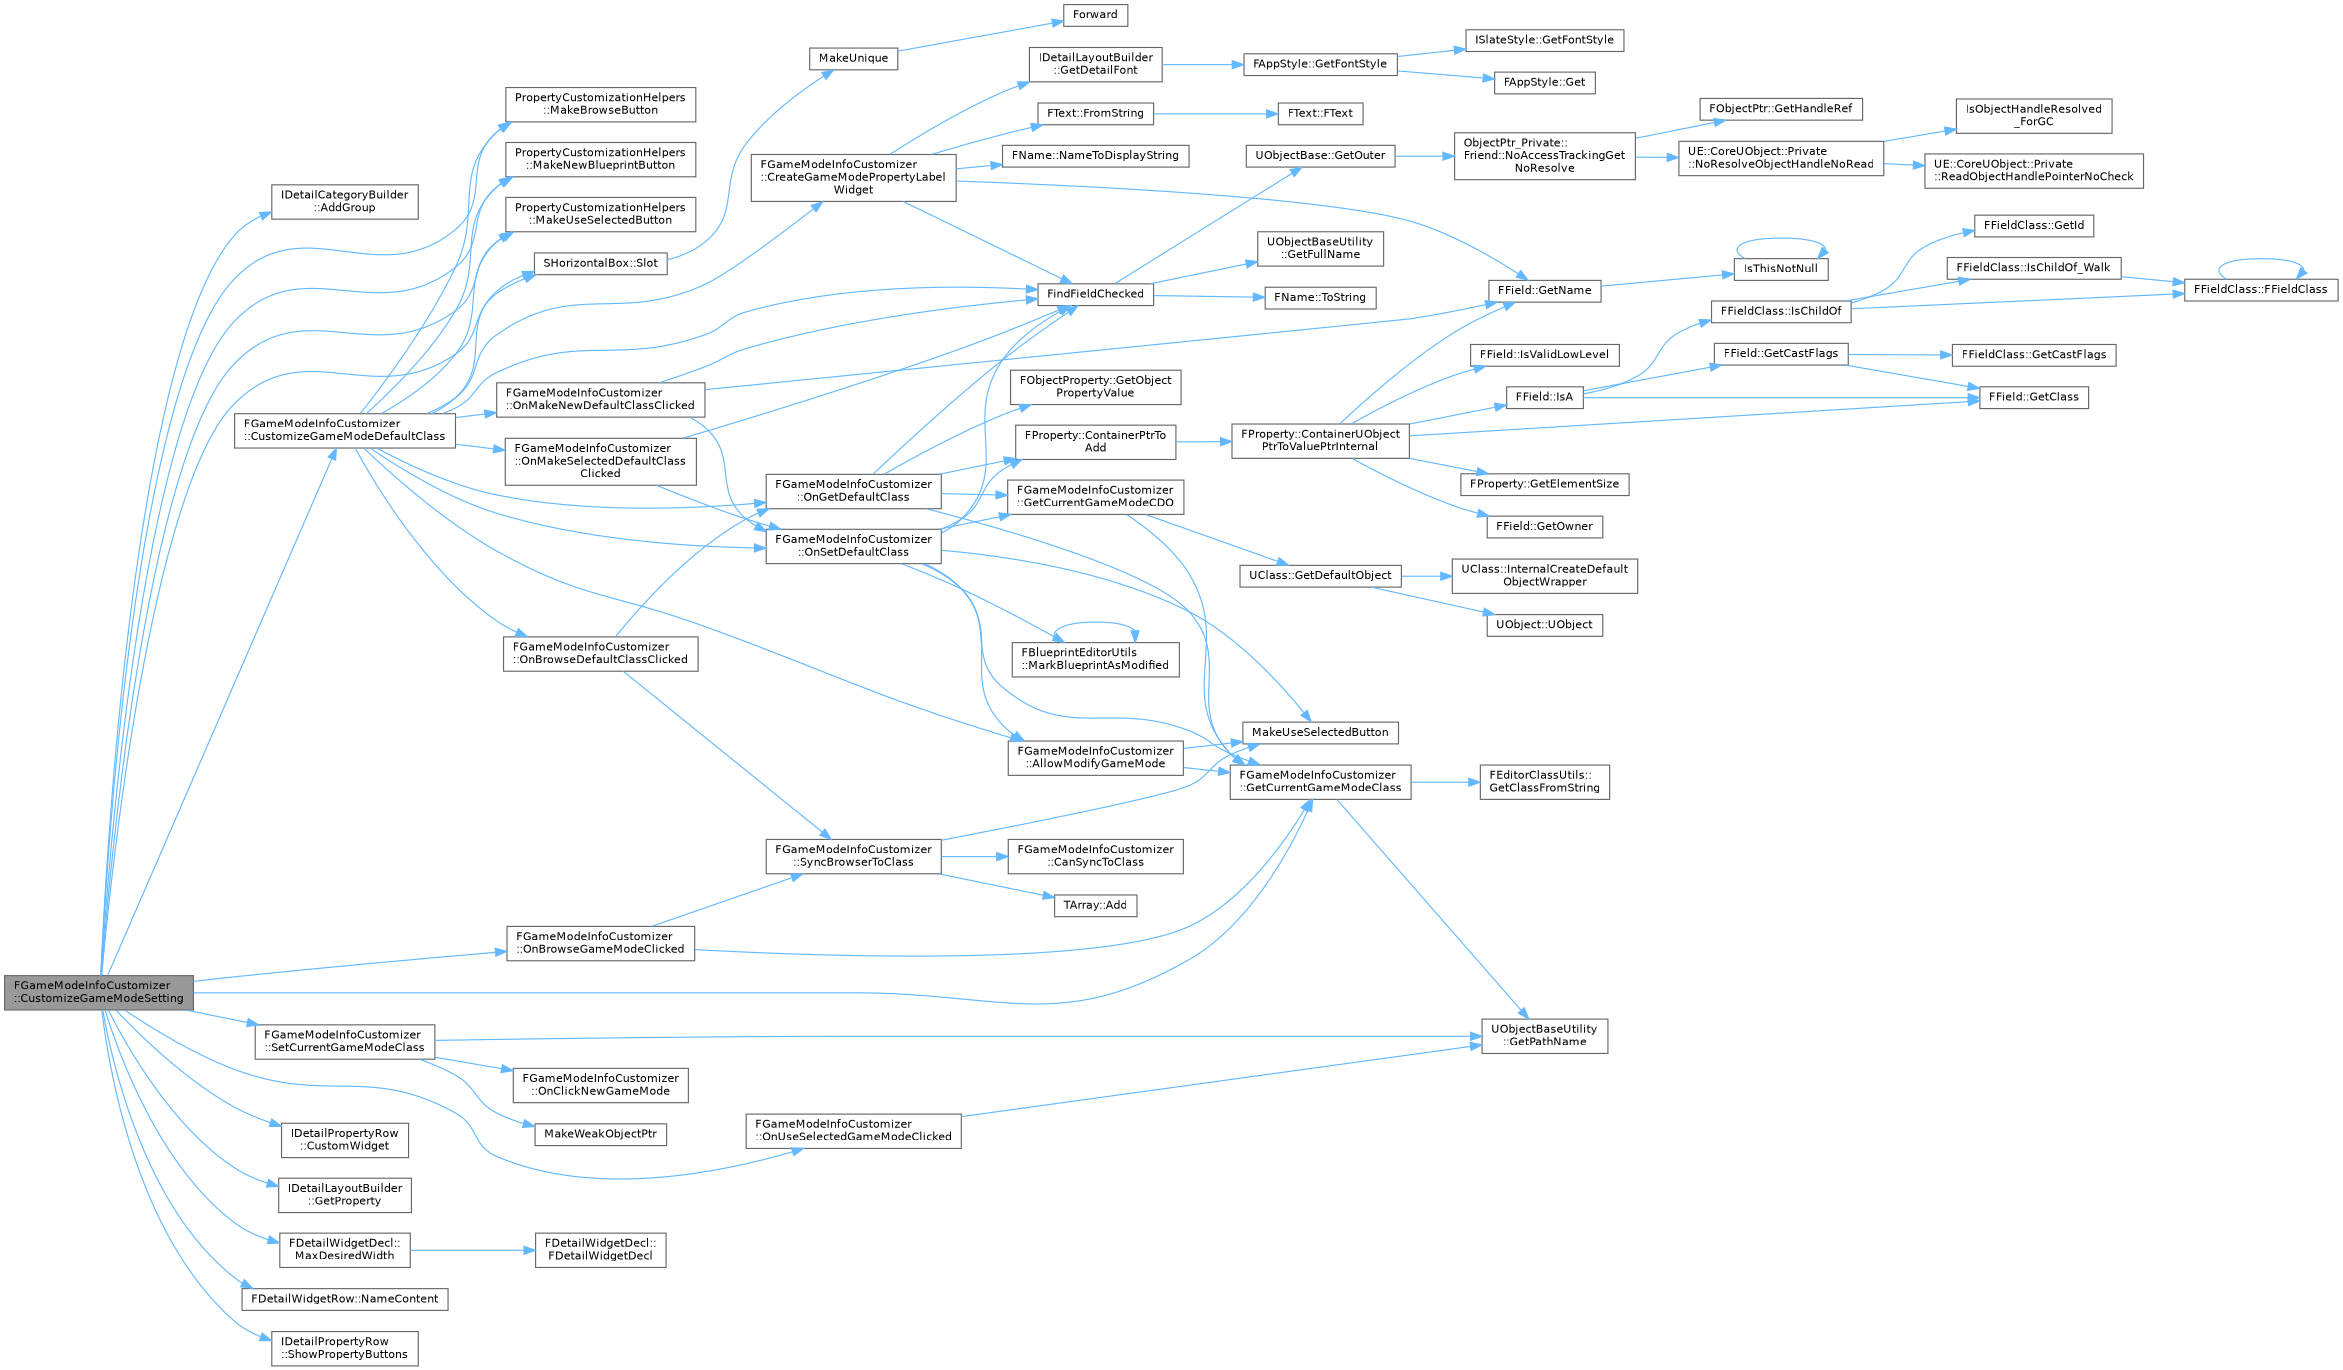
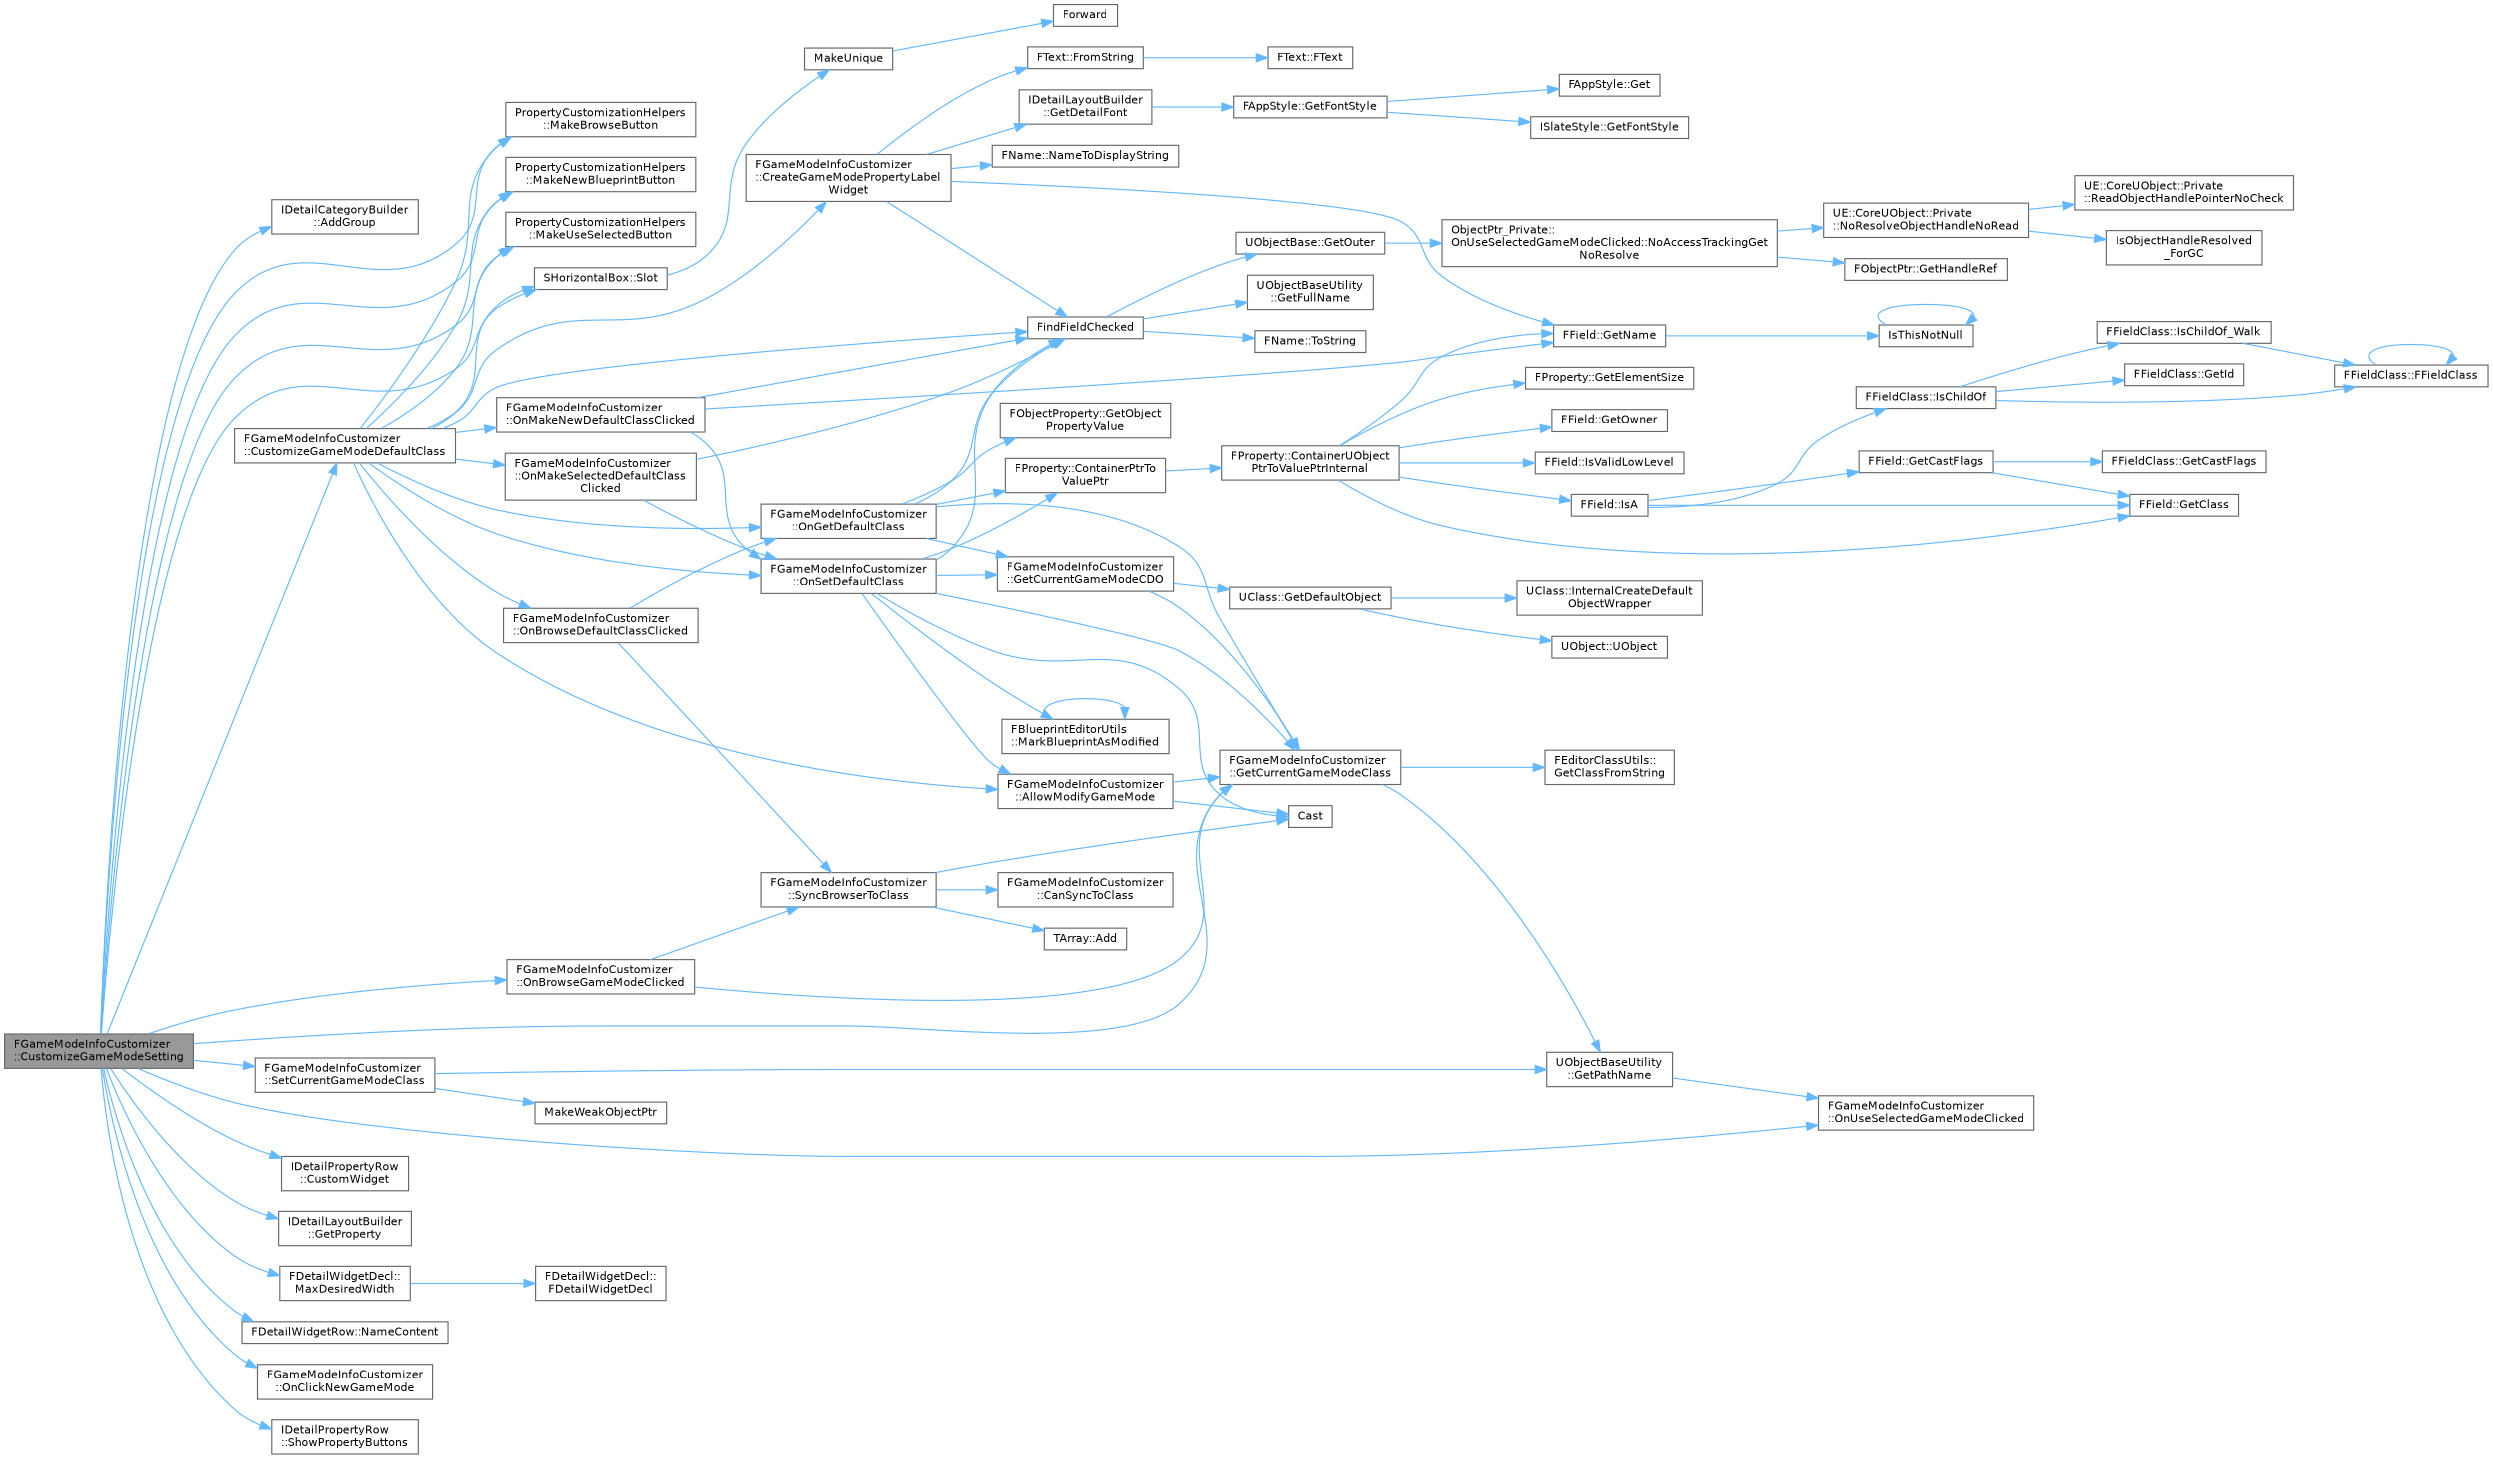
(1545, 156) -> (1610, 243)
(1096, 442) -> (1086, 476)
(1321, 733) -> (1310, 817)
(468, 1063) -> (148, 1230)
(1216, 1082) -> (1740, 1087)
